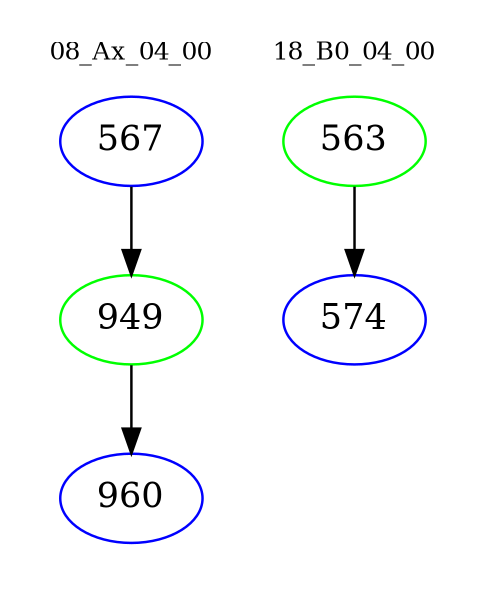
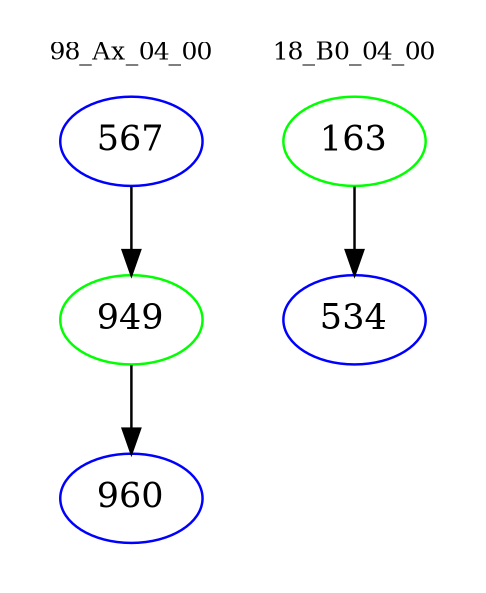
(131, 53) -> (131, 53)
(355, 141) -> (355, 141)
(355, 320) -> (355, 320)
